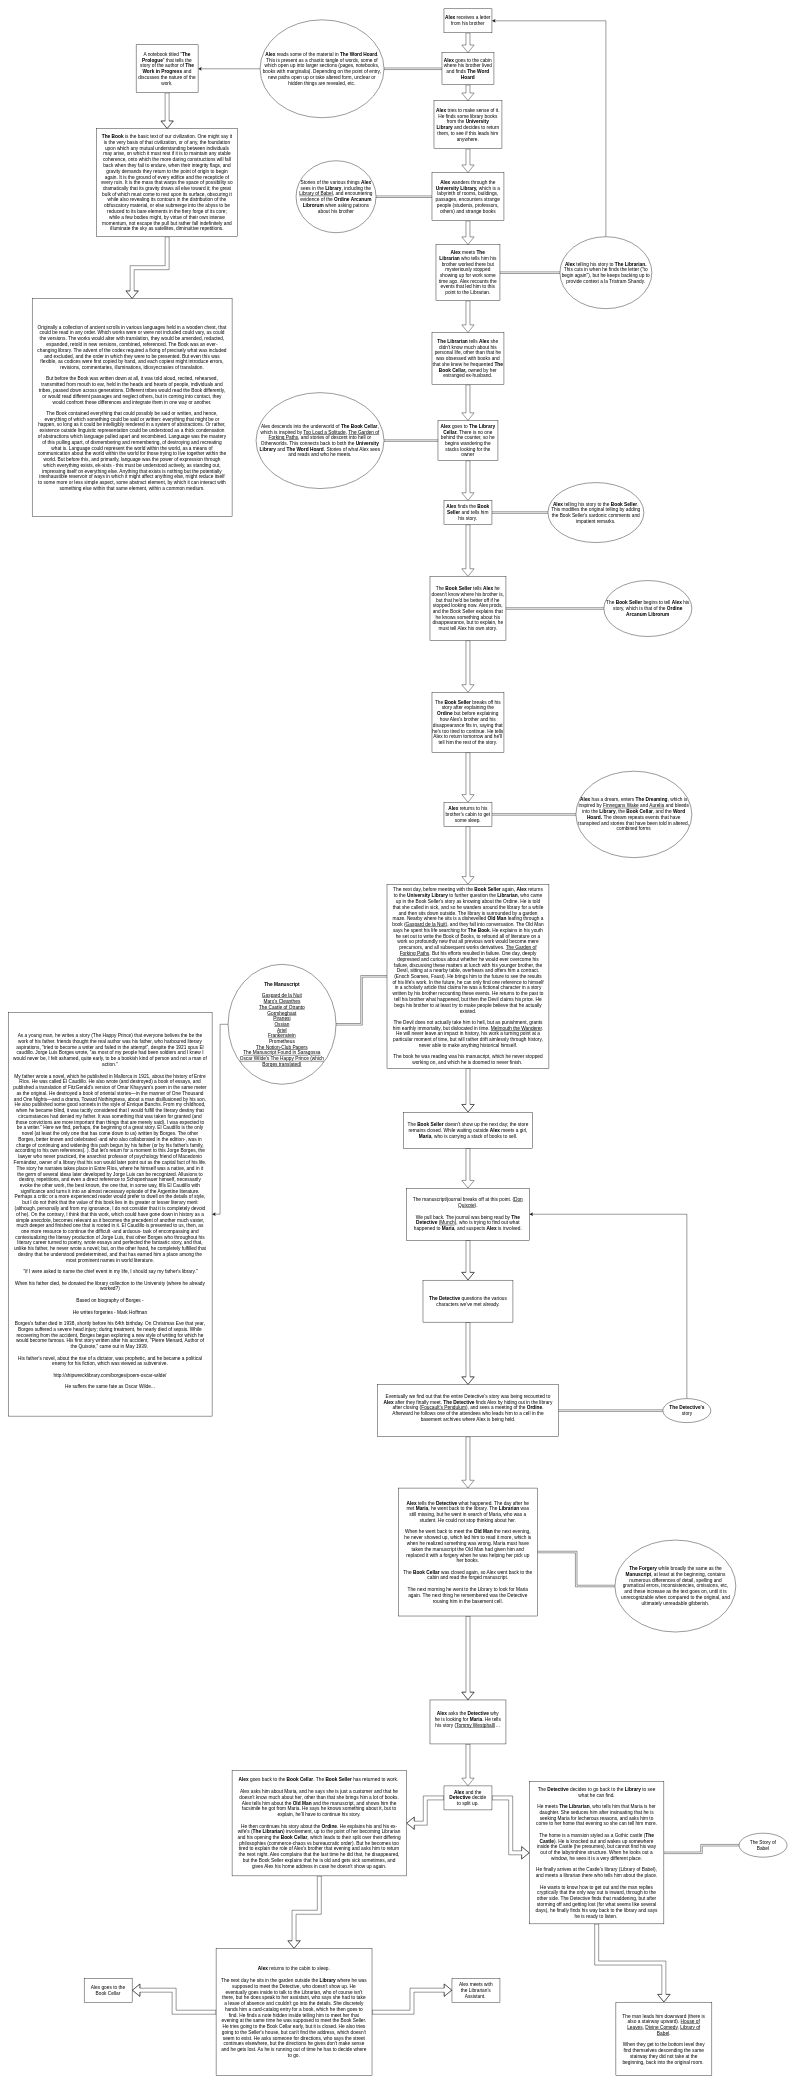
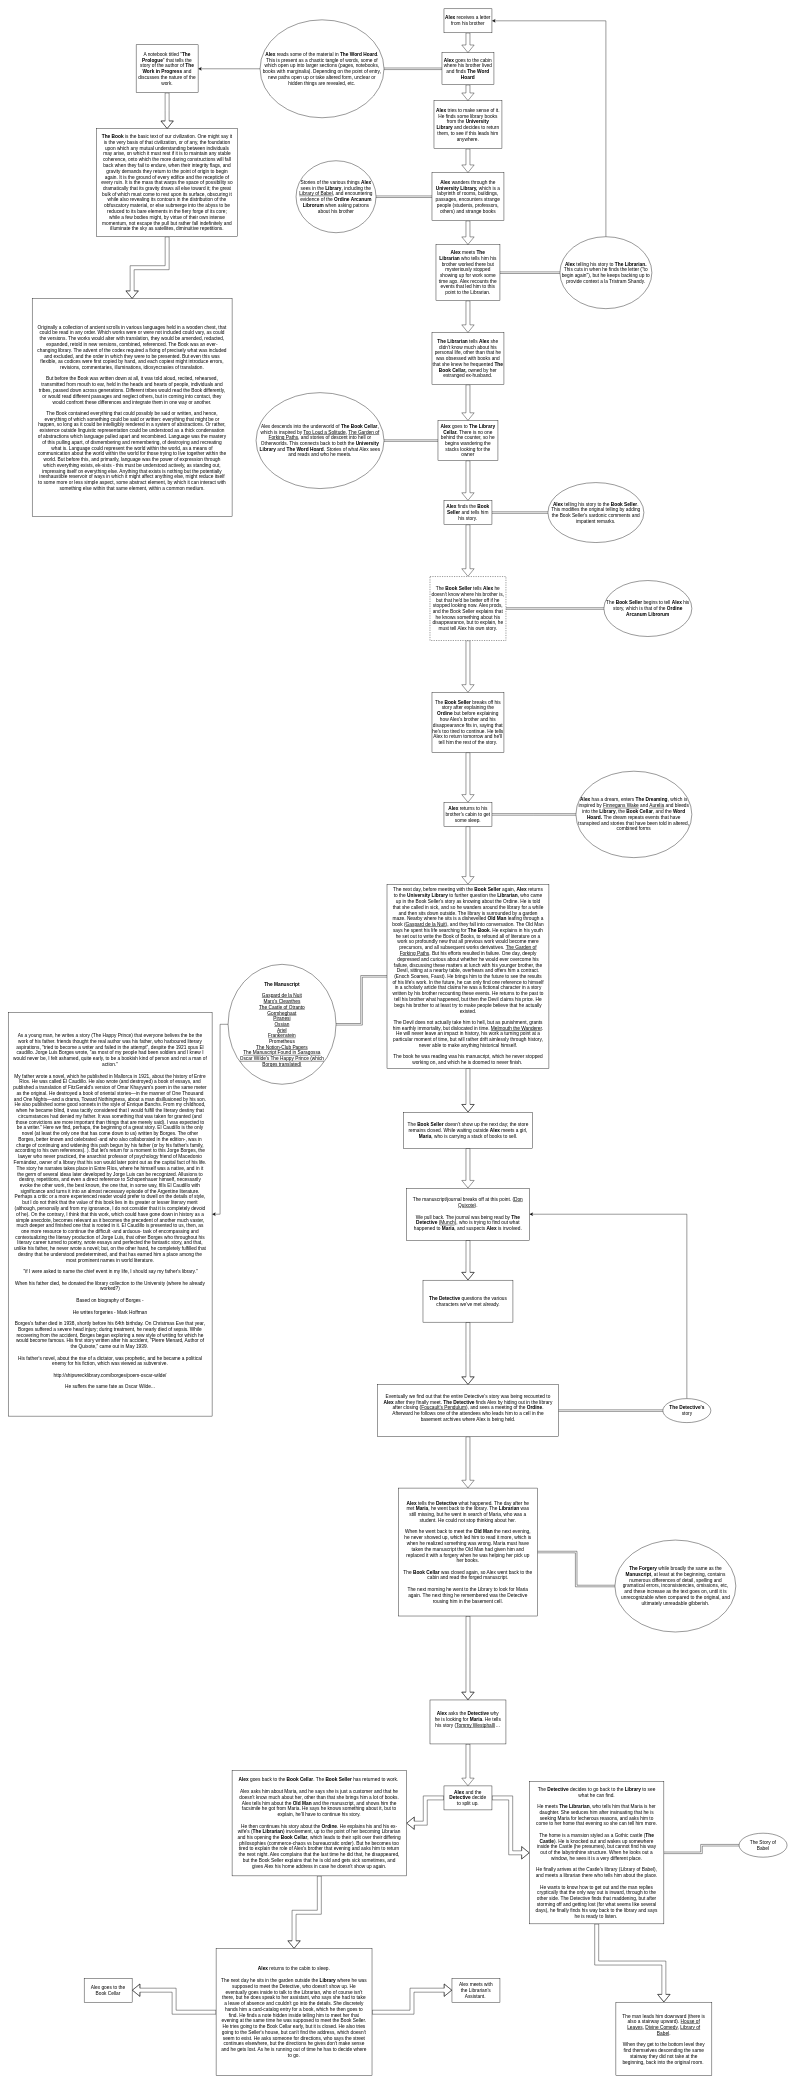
(468, 608) -> (468, 608)
